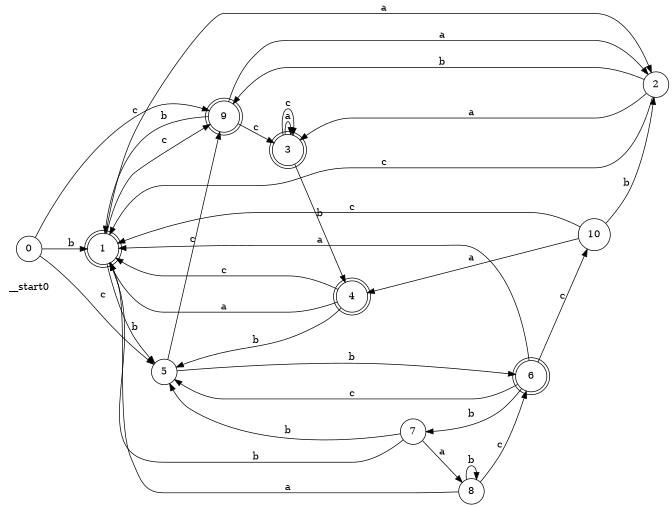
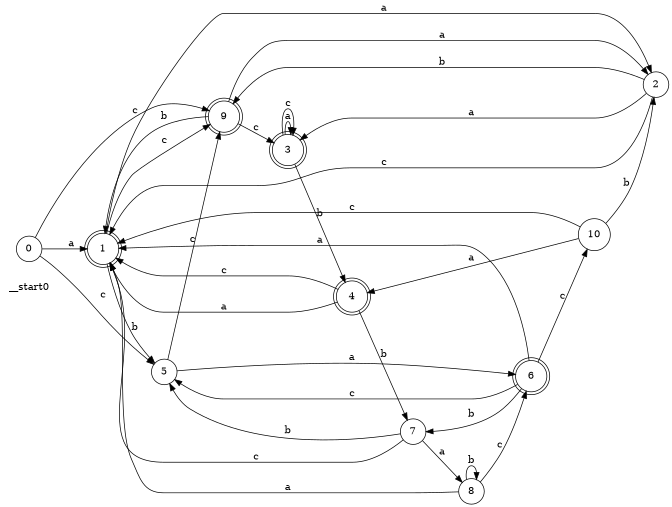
(71, 244) -> (71, 244)
(266, 344) -> (381, 360)
(352, 357) -> (352, 357)
(256, 457) -> (256, 457)
